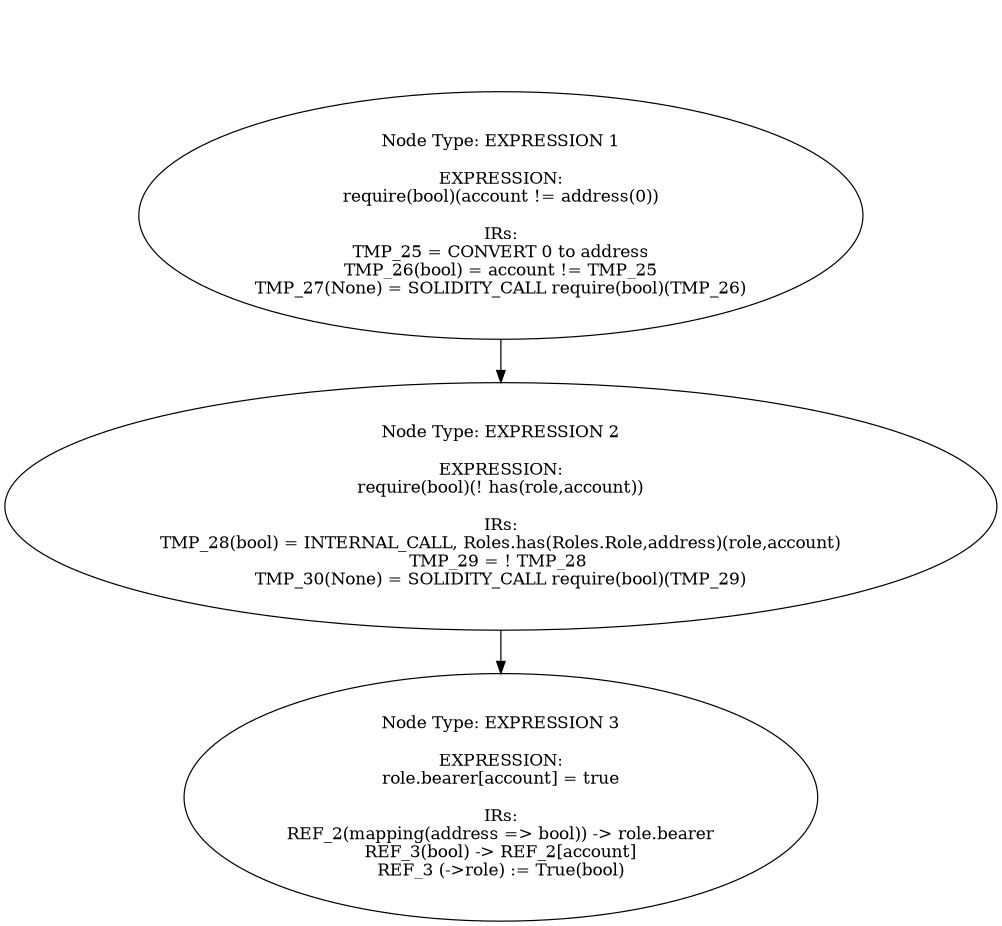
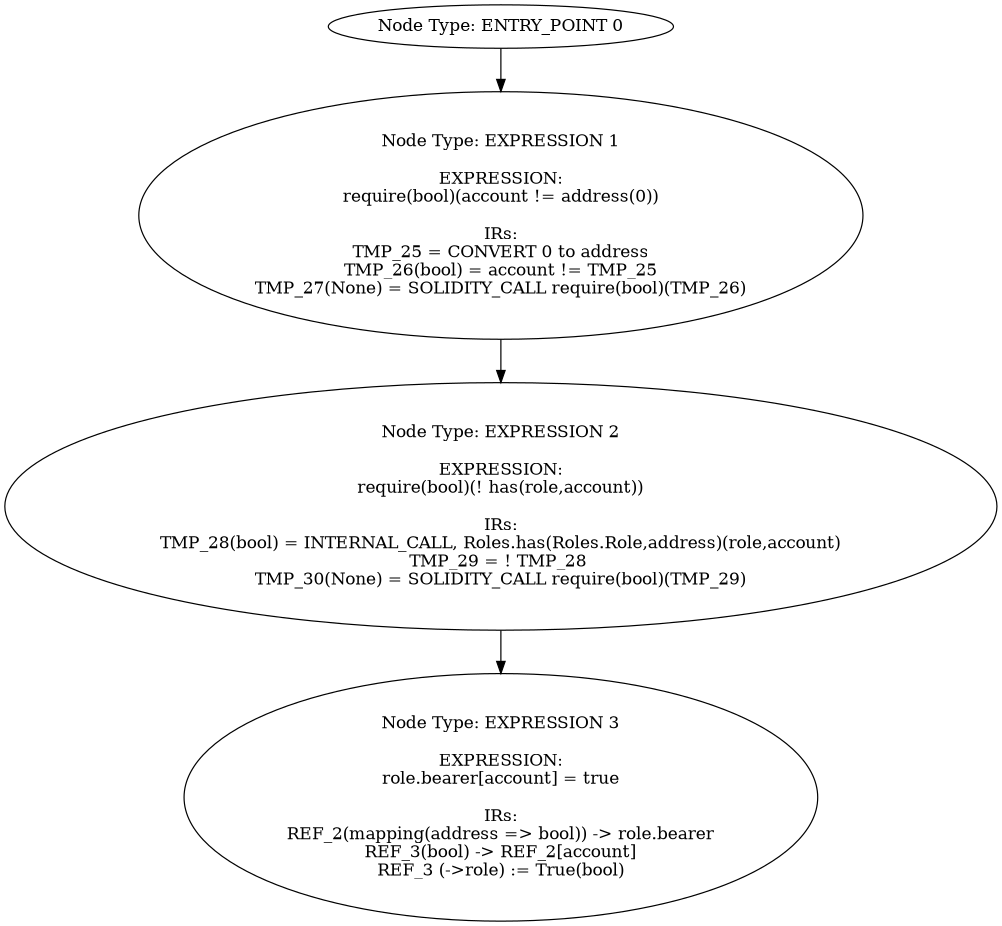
none -> (501, 27)
